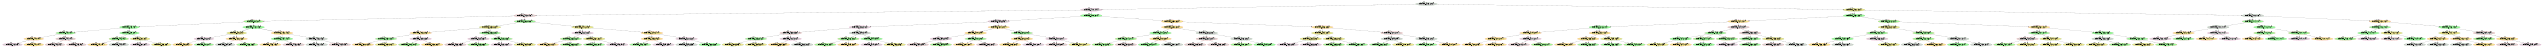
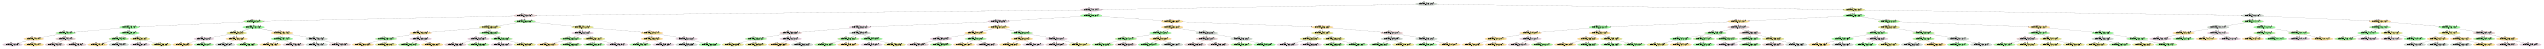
none -> (1866, 45)
